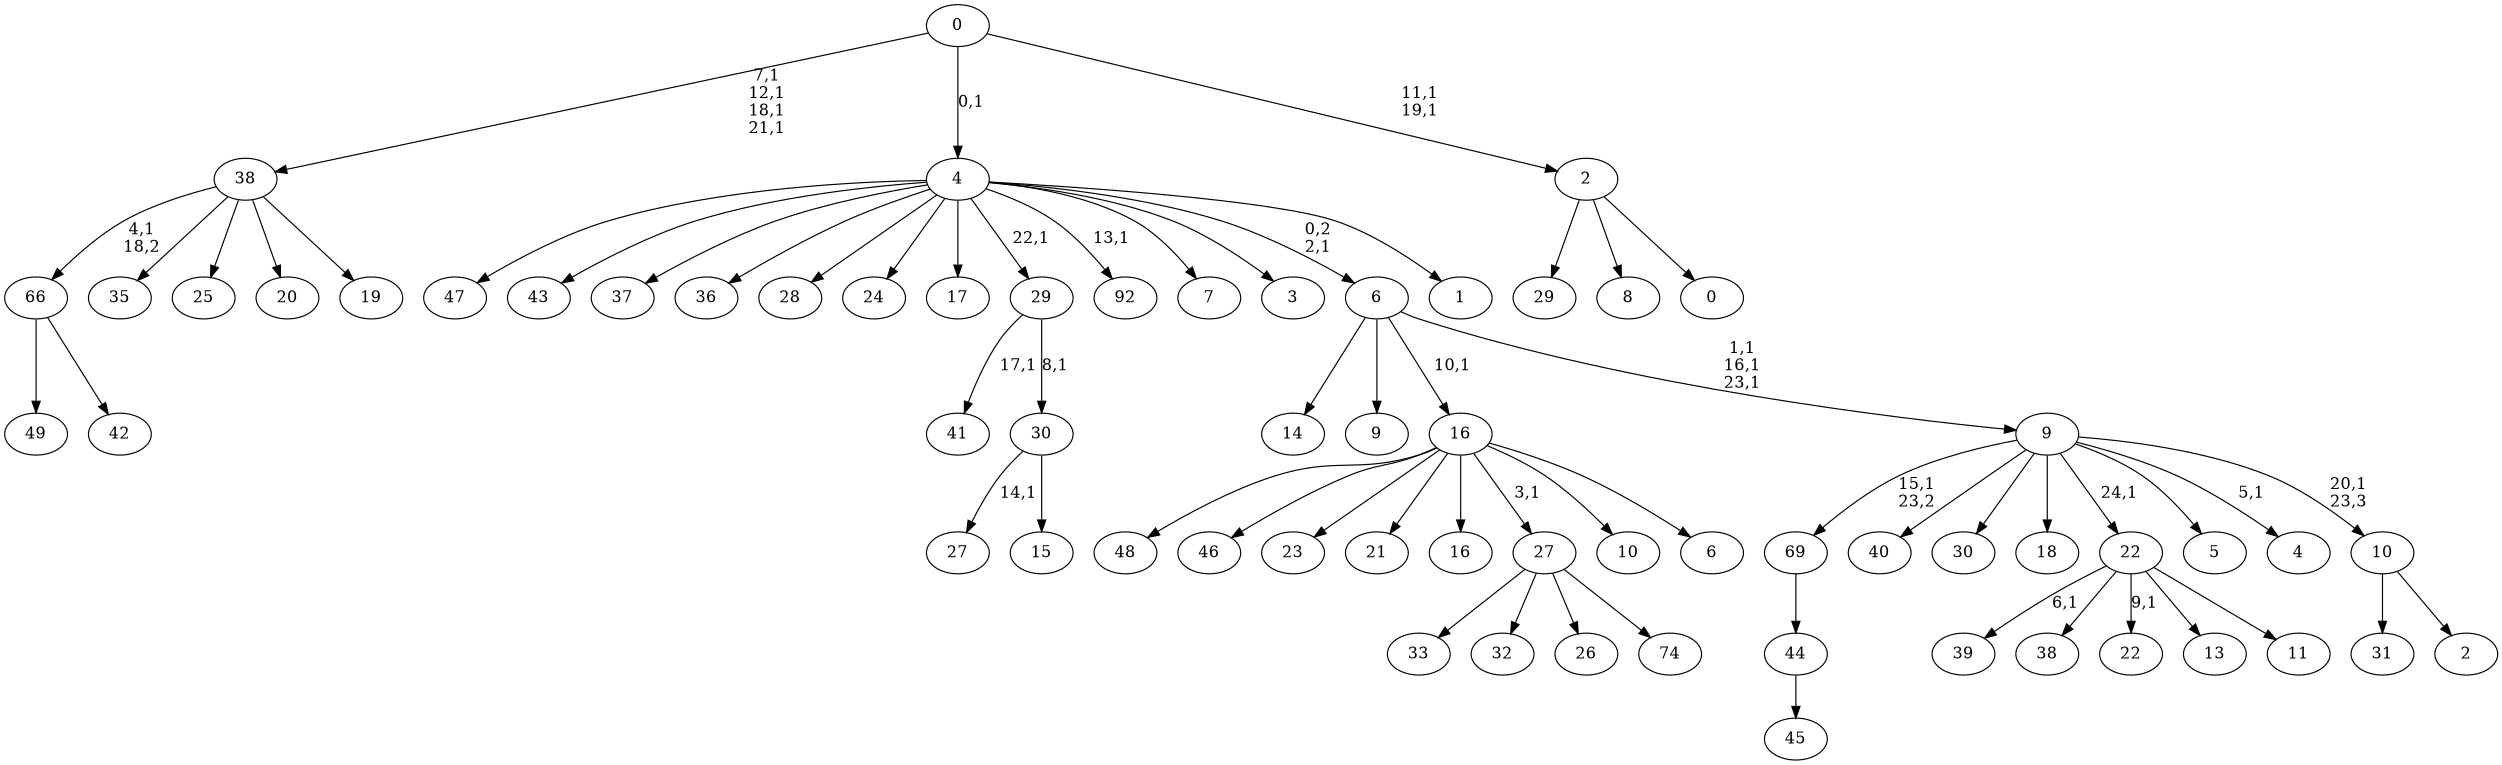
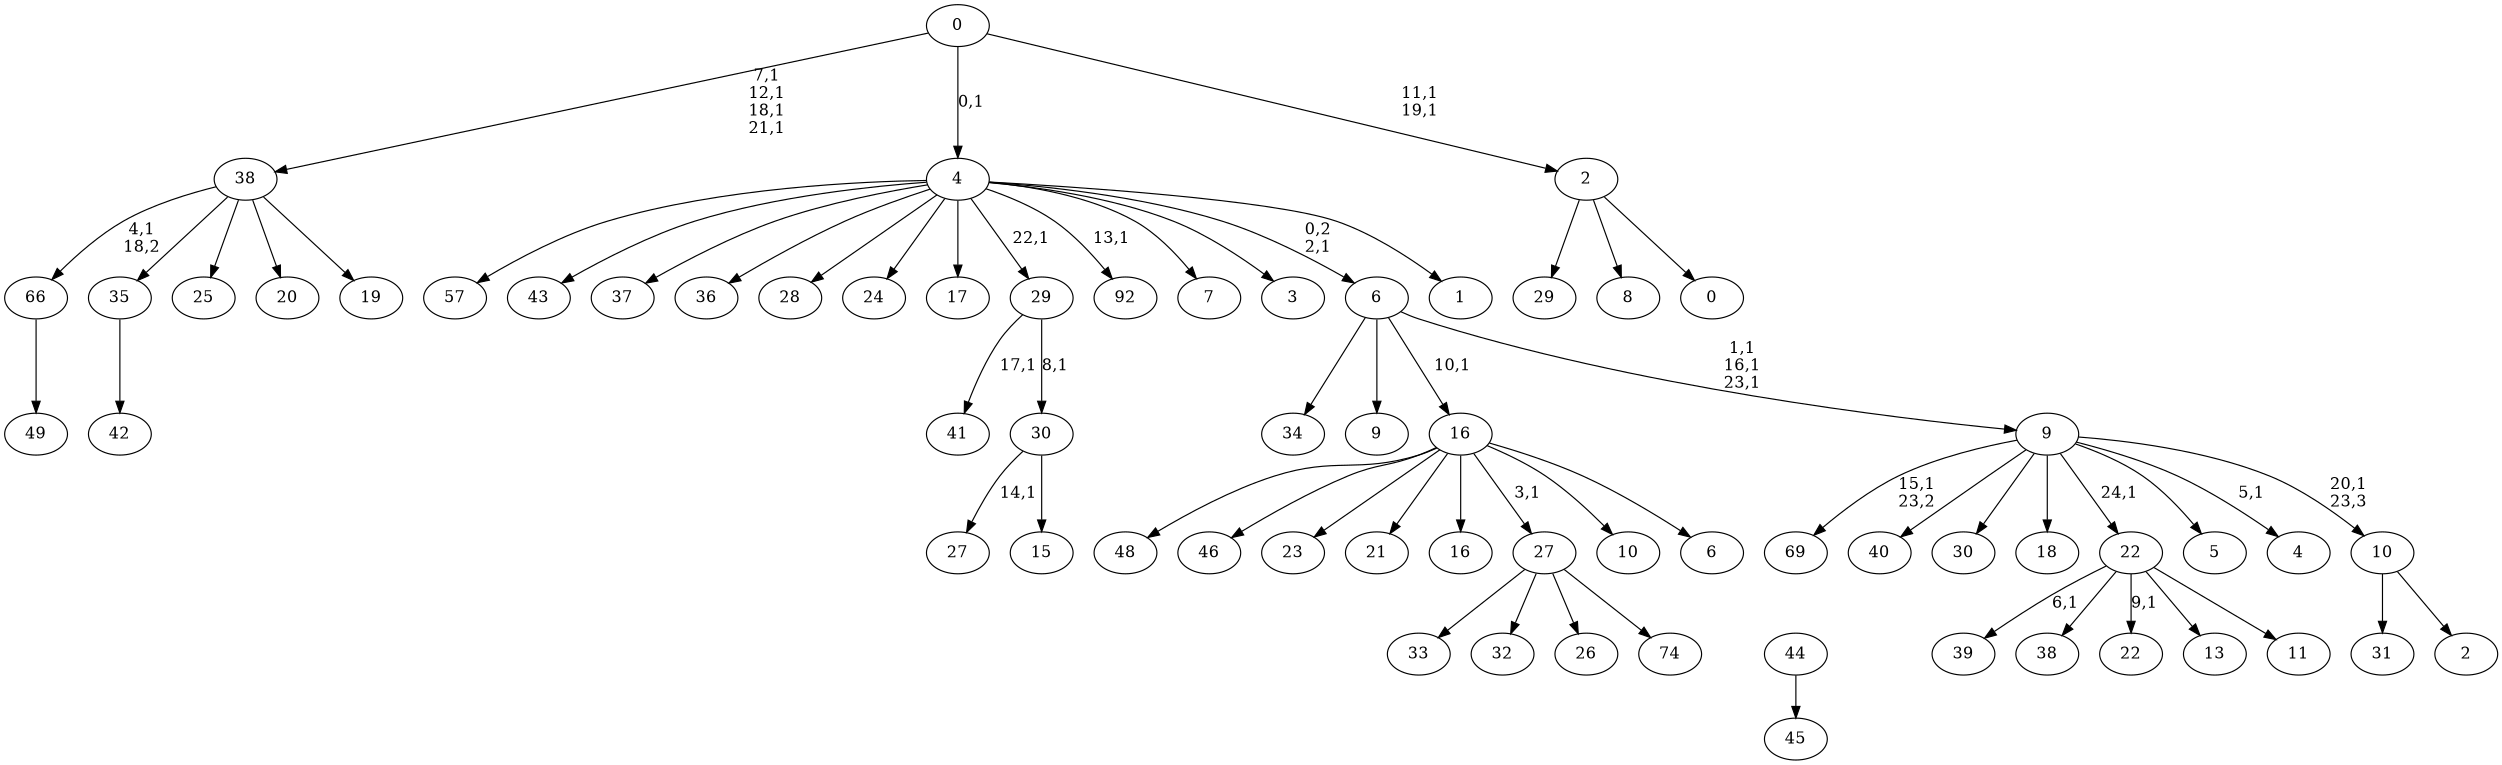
(455, 298) -> (455, 298)
(75, 361) -> (120, 360)
(1293, 434) -> (1293, 434)
(1796, 598) -> none
